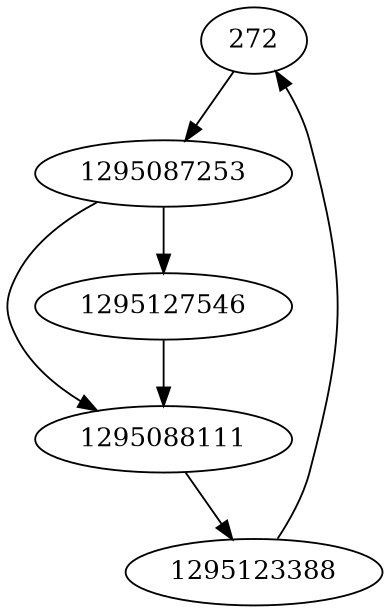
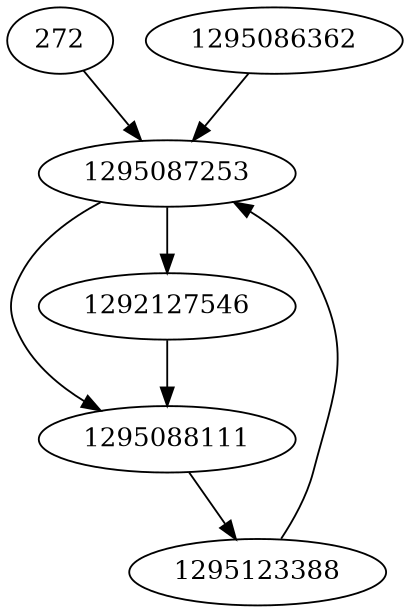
none -> (274, 41)
(164, 306) -> (167, 306)
(337, 314) -> (337, 364)
